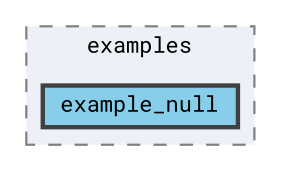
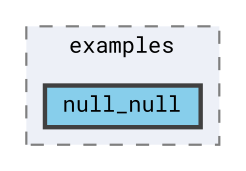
(140, 106) -> (123, 106)
